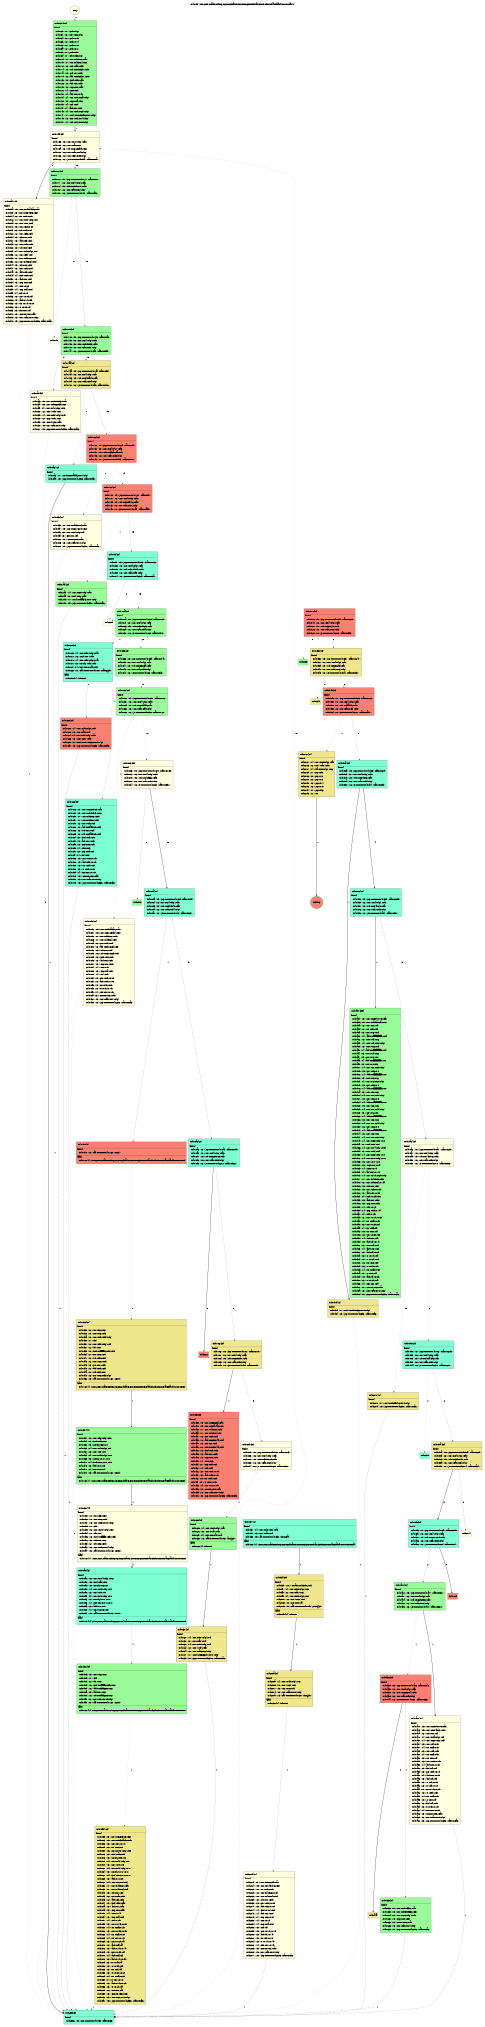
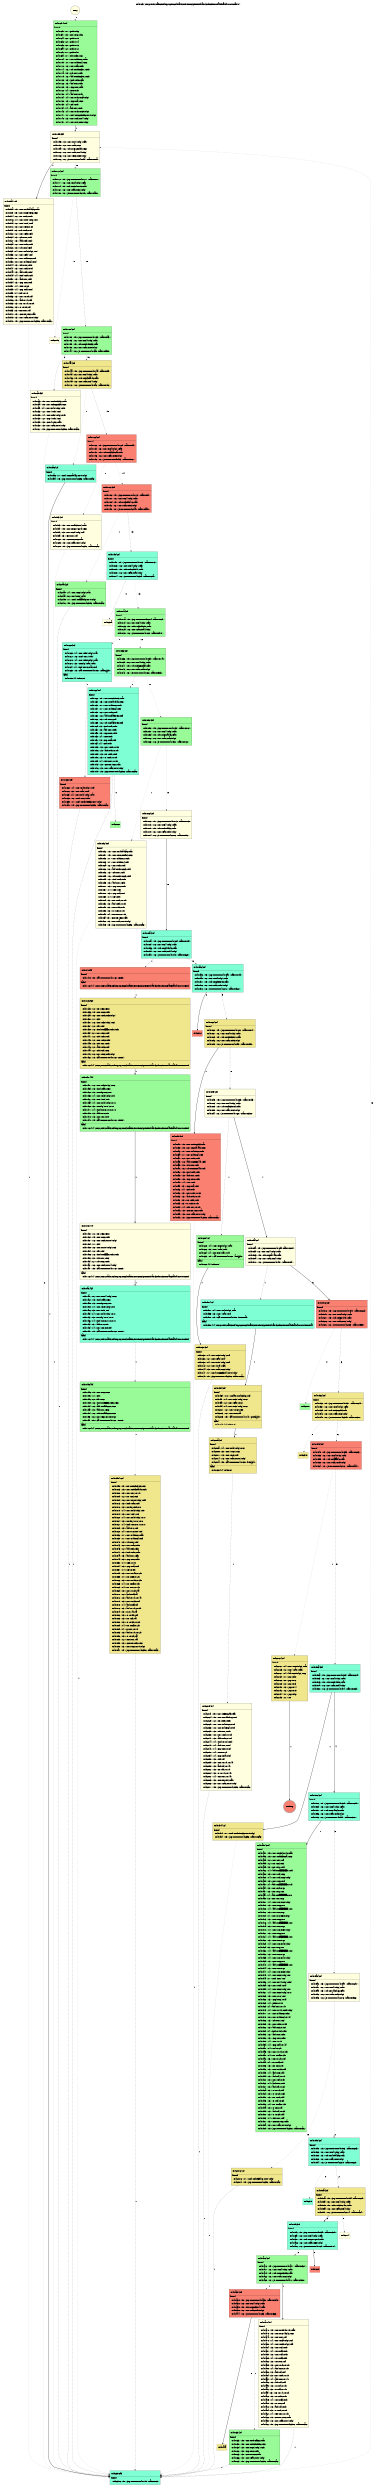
(142, 843) -> (115, 798)
none -> (271, 1251)
none -> (193, 1857)
